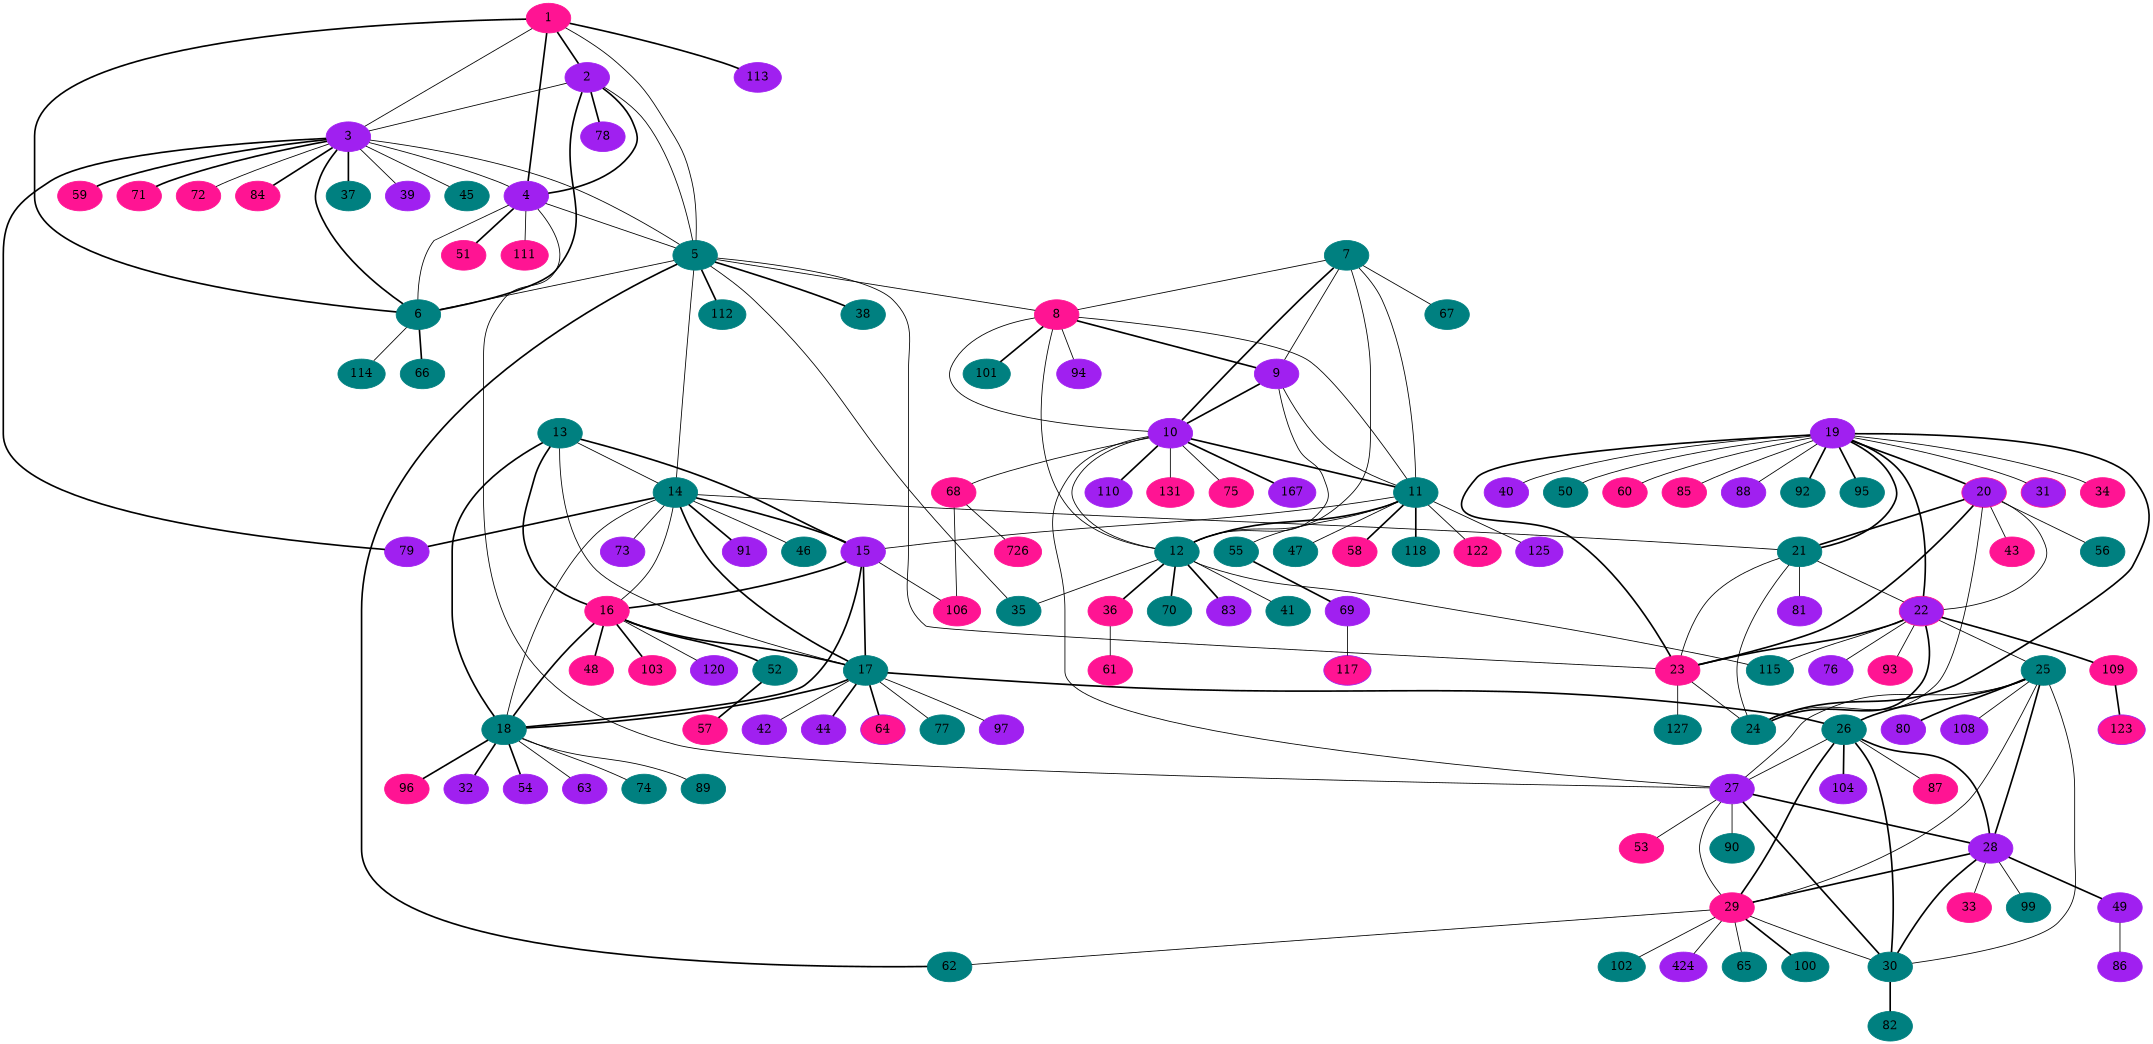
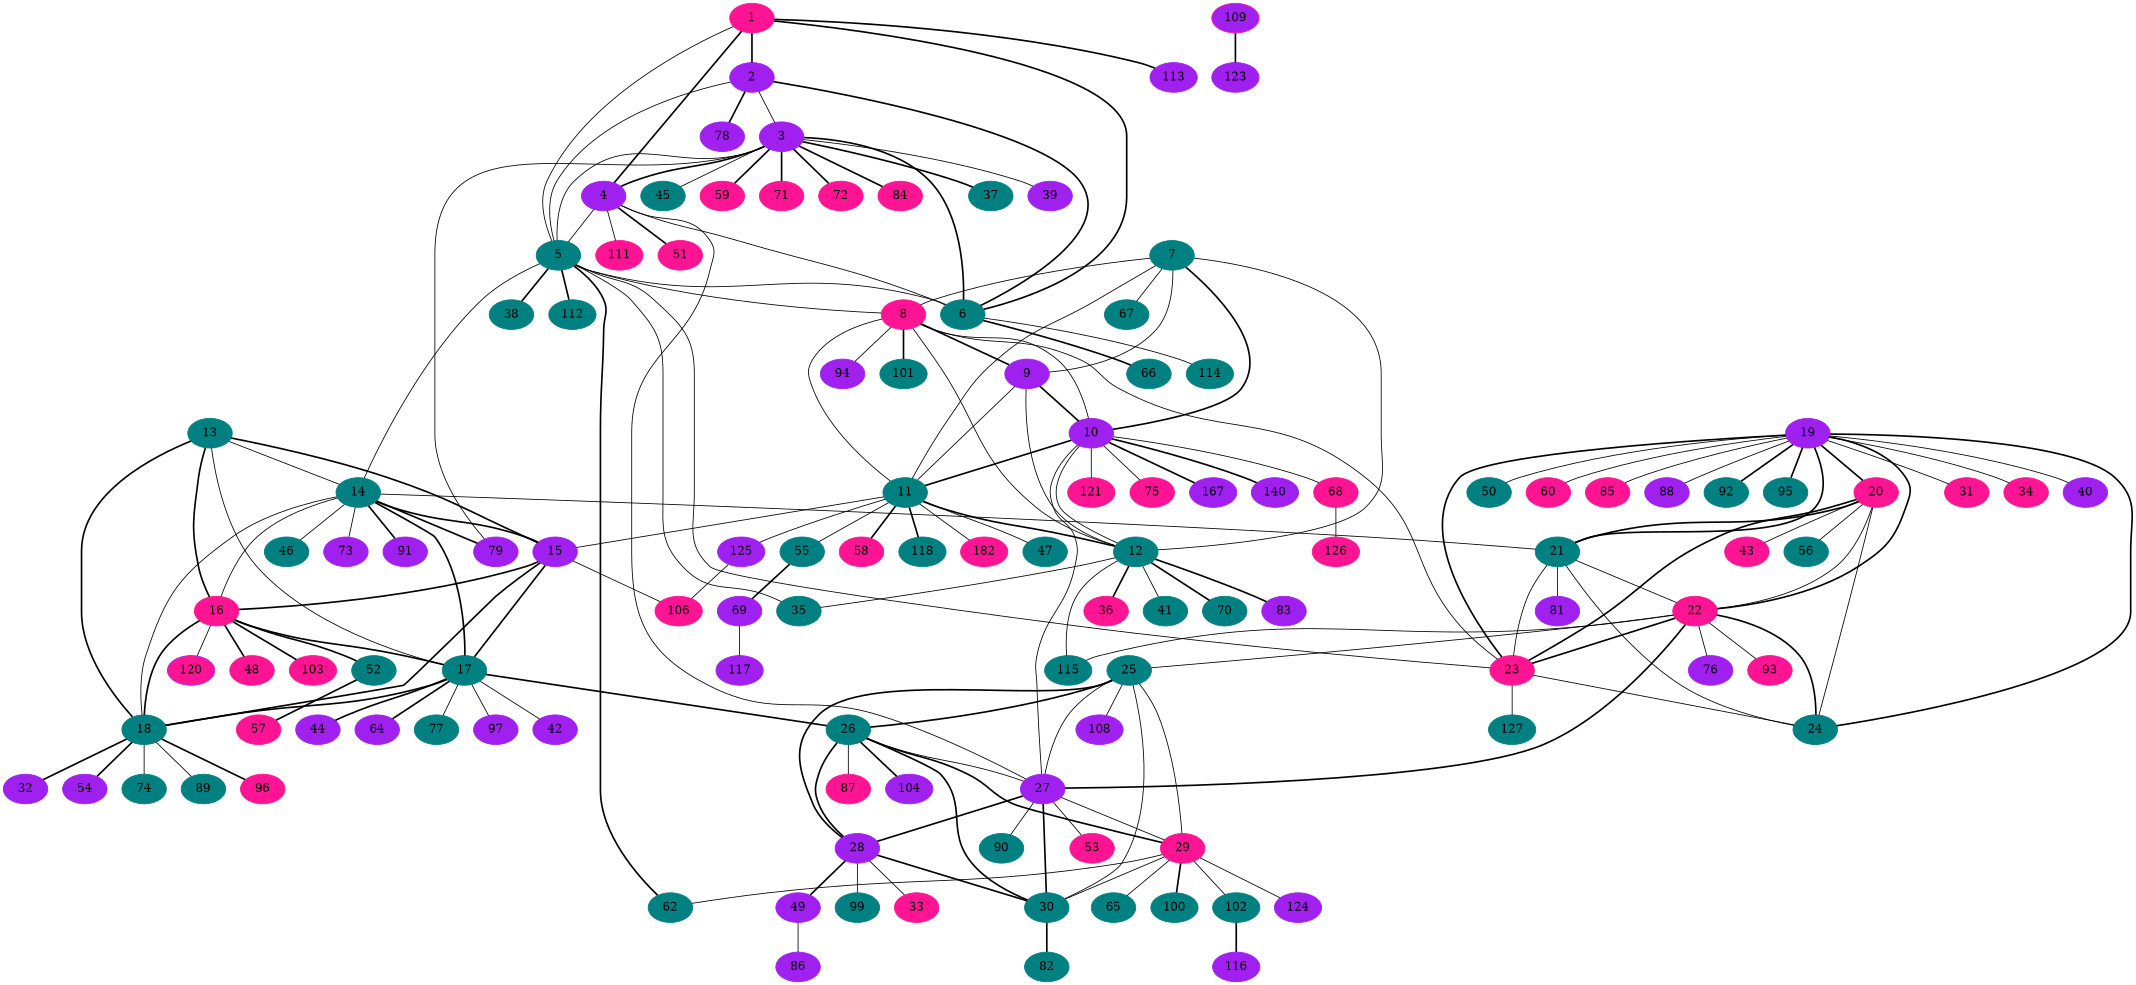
(448, 77) -> none
(626, 159) -> none
(440, 162) -> (682, 168)
(272, 164) -> (811, 166)
(3, 365) -> (442, 211)
none -> (1252, 428)
(1109, 493) -> (1275, 493)
(1170, 493) -> (1091, 493)
(1984, 493) -> (1876, 493)
(2043, 493) -> (1967, 493)
(955, 552) -> (713, 579)
(1018, 552) -> (1336, 552)
(1478, 552) -> (984, 552)
(1921, 611) -> (1695, 611)
(2018, 639) -> (1399, 772)
(714, 670) -> (191, 670)
(1110, 670) -> none
(1347, 670) -> (740, 670)
(2113, 670) -> (1235, 18)
(883, 730) -> (377, 730)
(1903, 730) -> none
(2122, 730) -> (1235, 77)
(585, 789) -> none
(1861, 878) -> none
none -> (1236, 967)
(1683, 967) -> (1298, 908)
